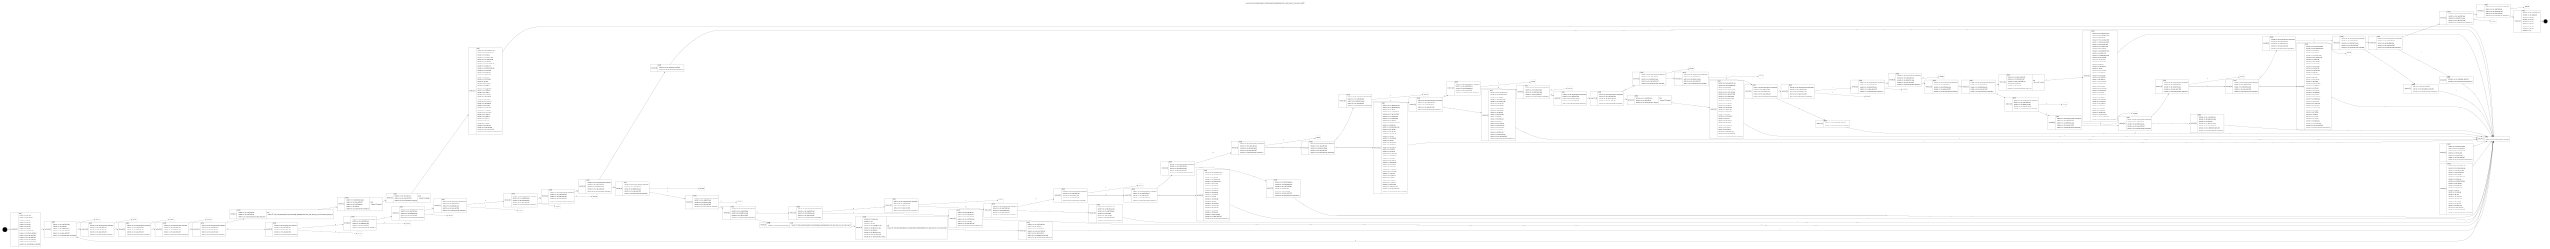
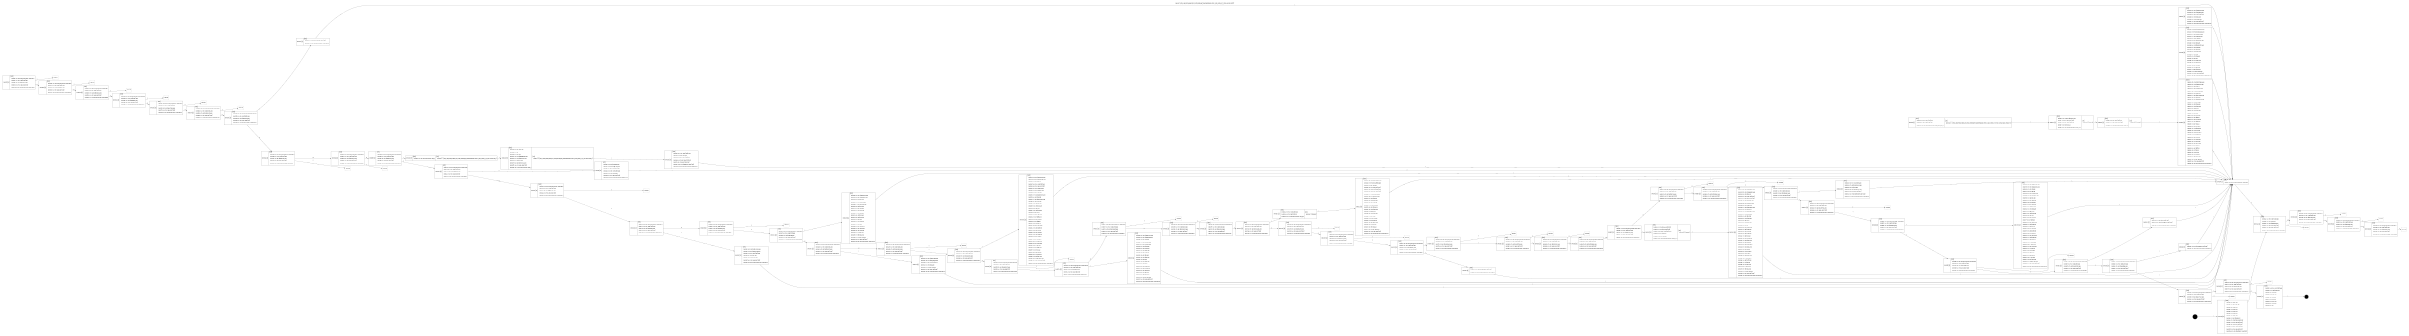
(209, 230) -> none
